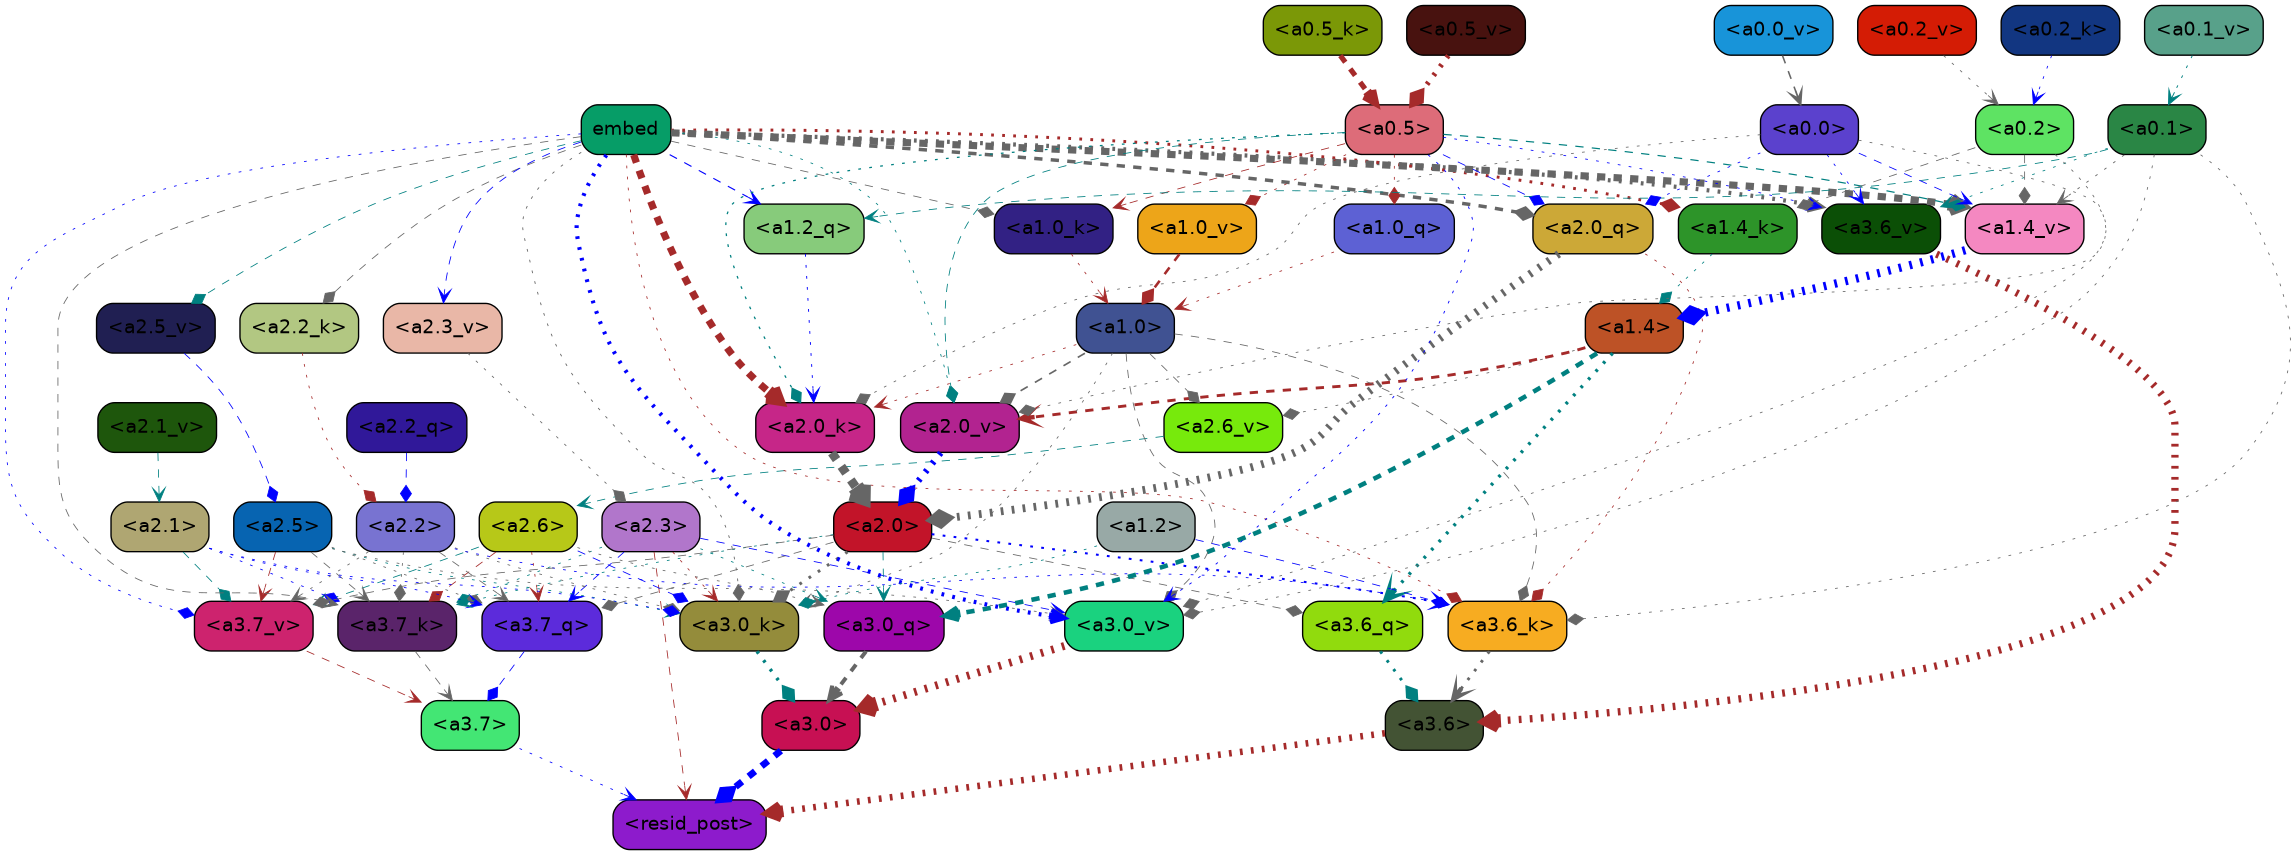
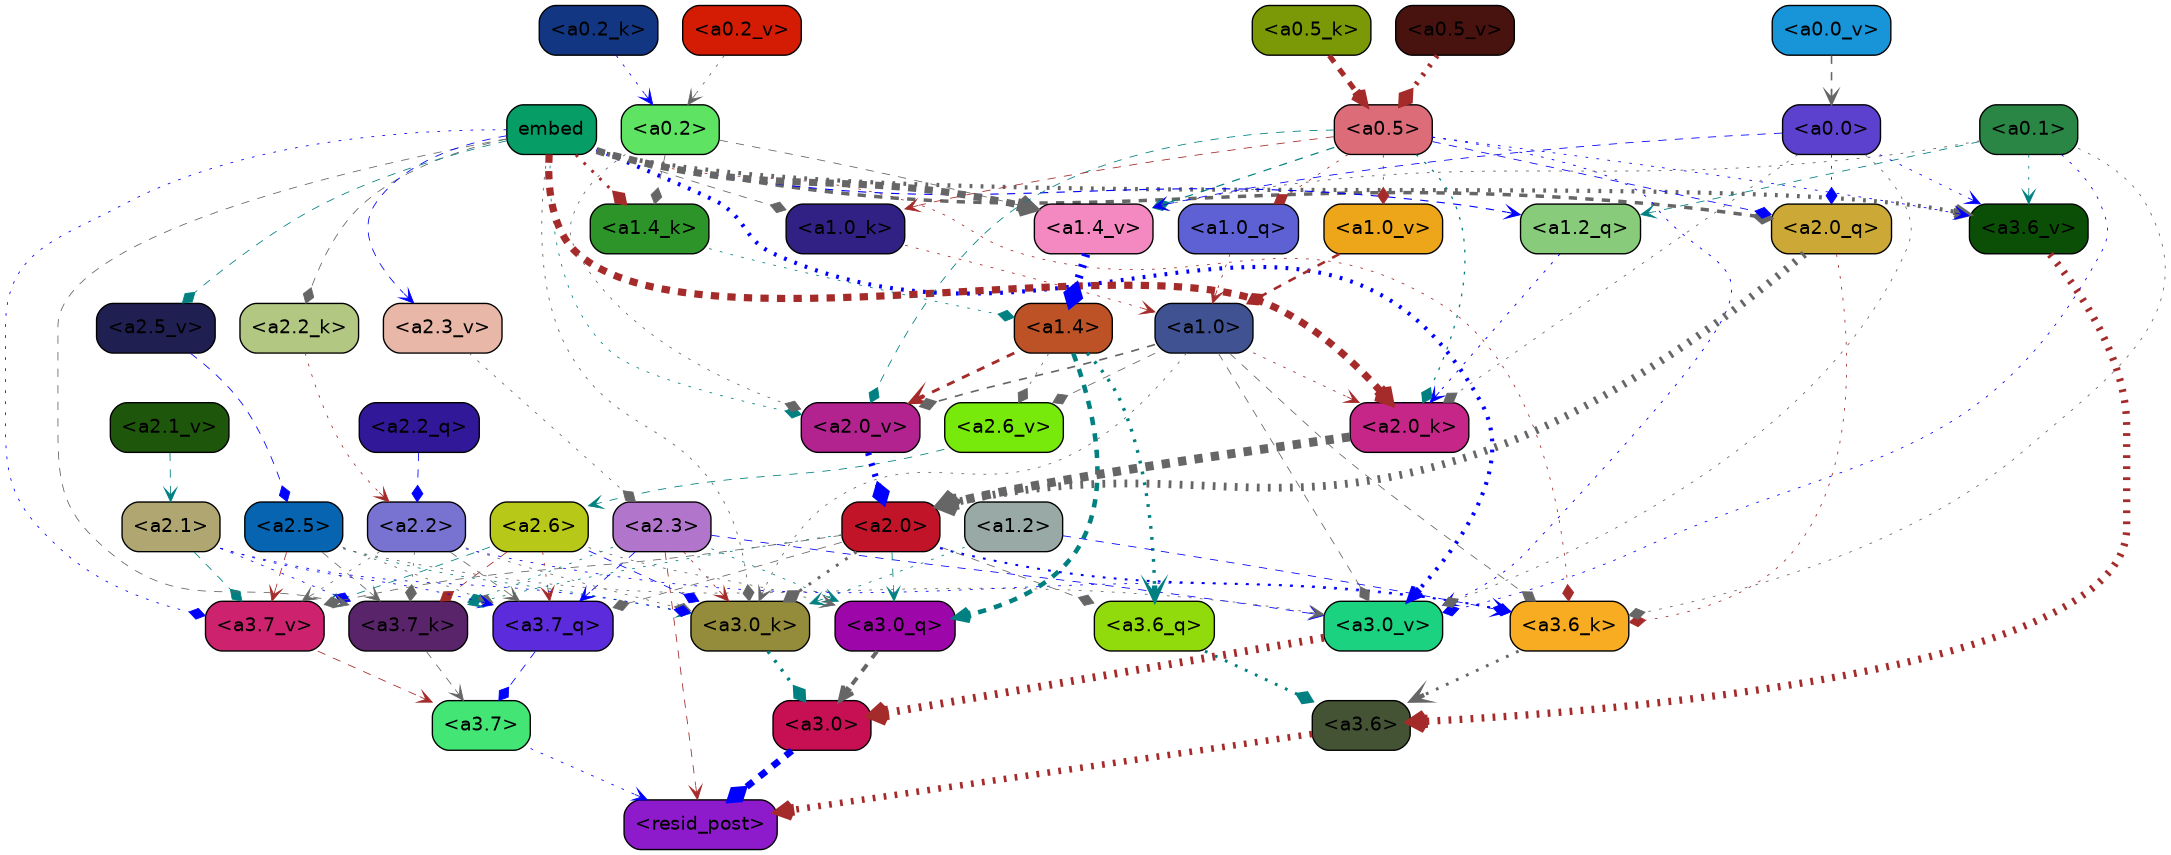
(2204, 30) -> none
(322, 427) -> (333, 428)
(1734, 469) -> (1868, 462)
(992, 570) -> (901, 571)
